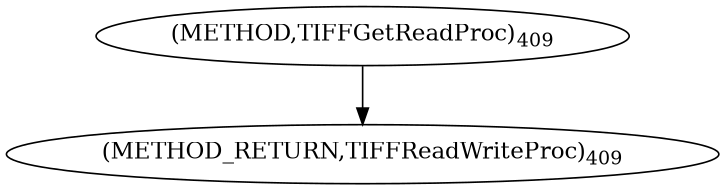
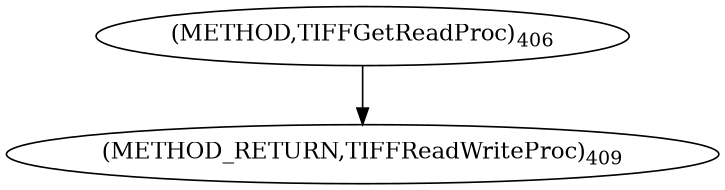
(536, 34) -> (536, 34)
